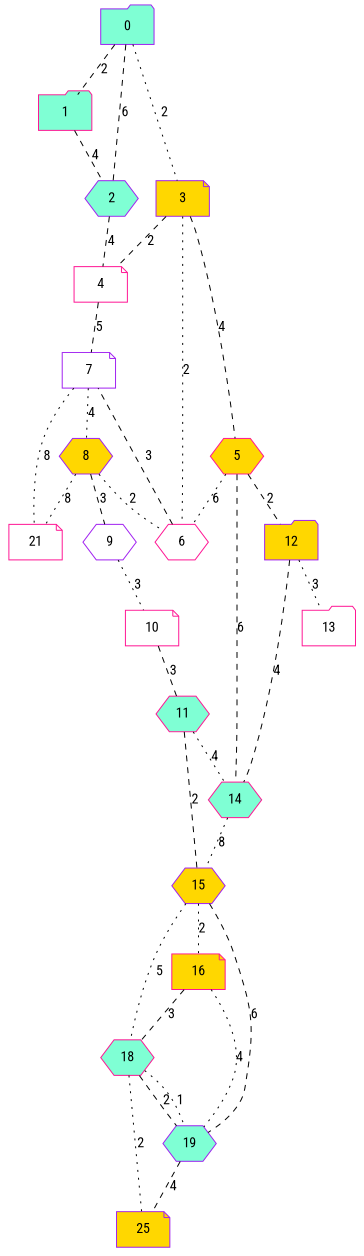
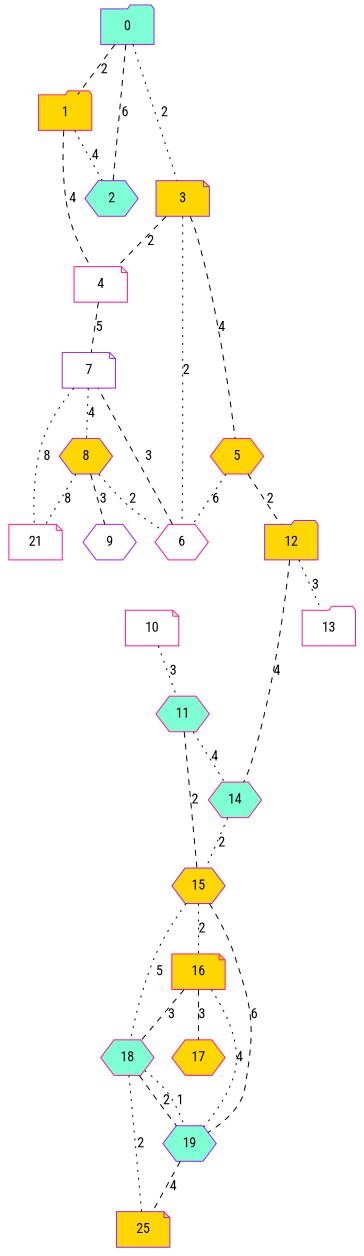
(65, 113) -> (65, 113)
(88, 156) -> (88, 156)
(106, 241) -> (66, 201)
(131, 585) -> none
(237, 628) -> none
(167, 671) -> (167, 671)
(222, 843) -> (222, 843)
none -> (198, 1058)
